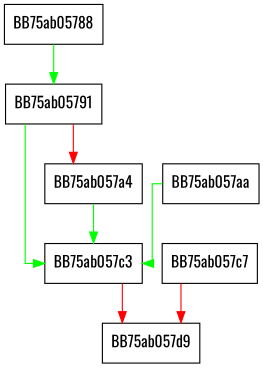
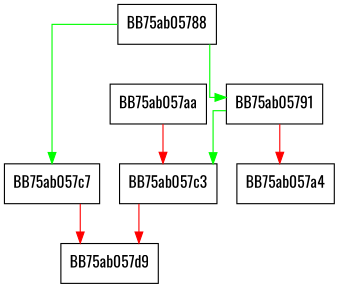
none -> (52, 56)
(94, 218) -> none
(152, 219) -> (163, 138)
